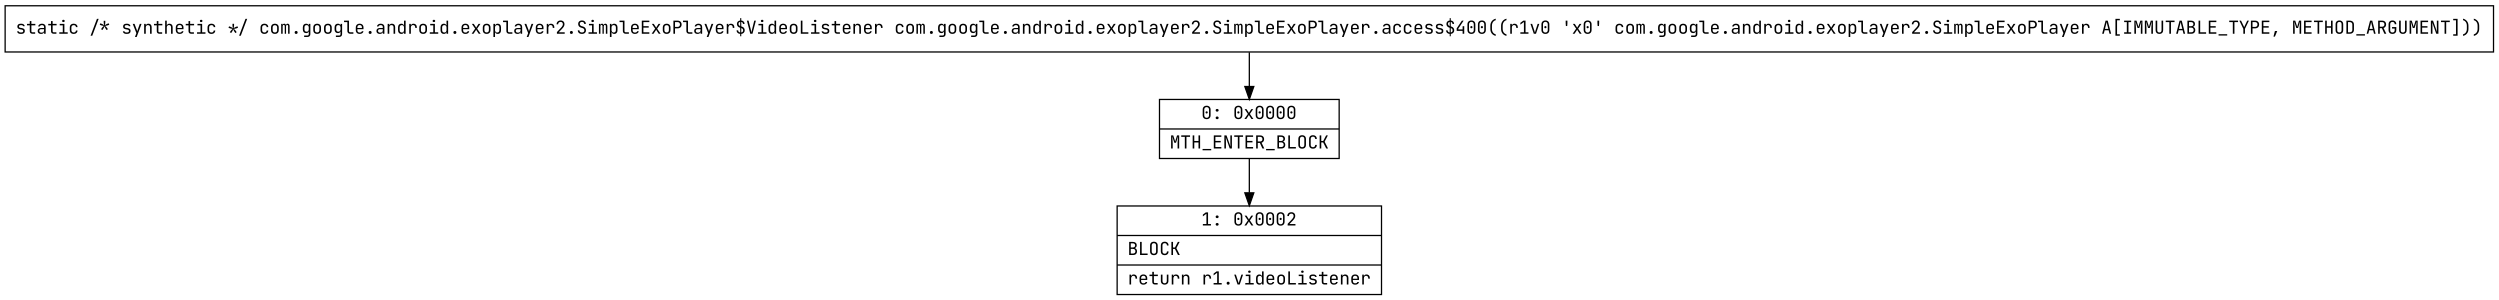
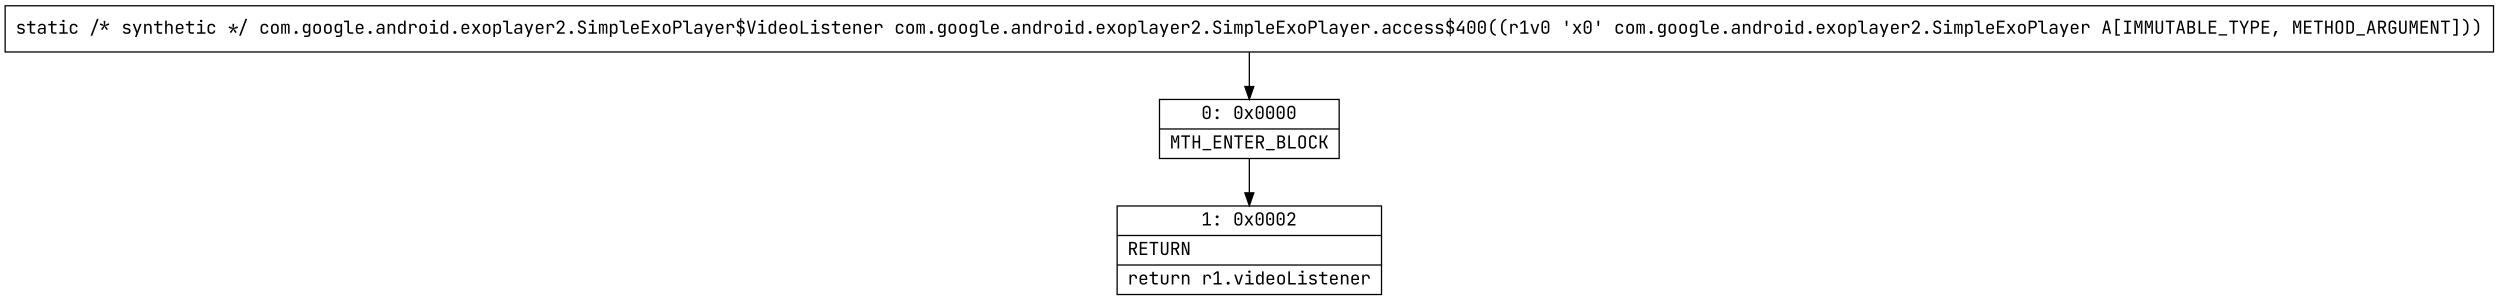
(1154, 250) -> (1159, 250)
